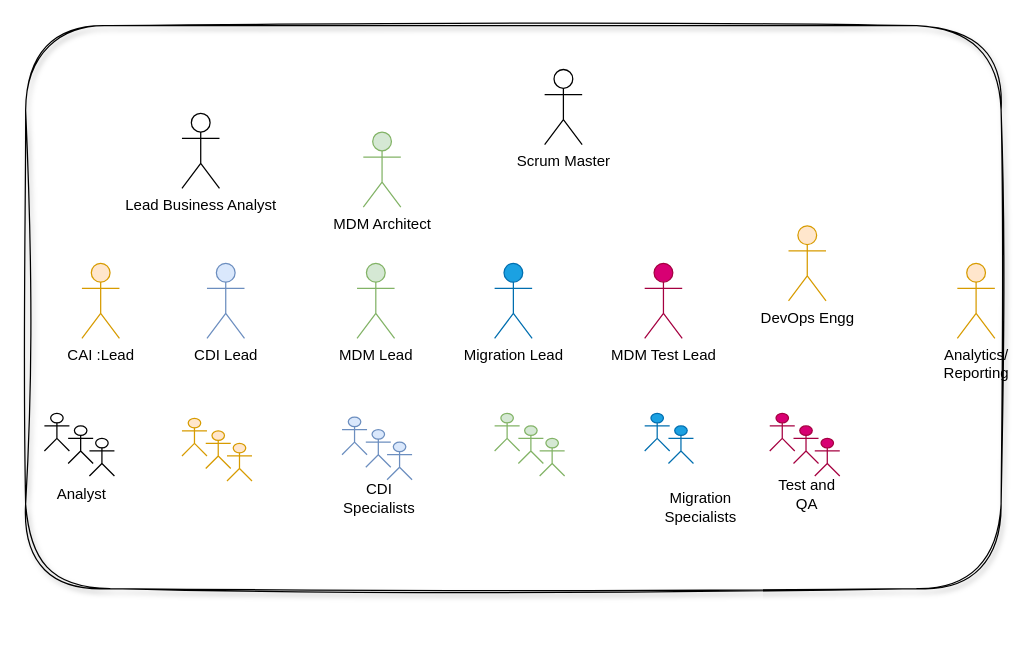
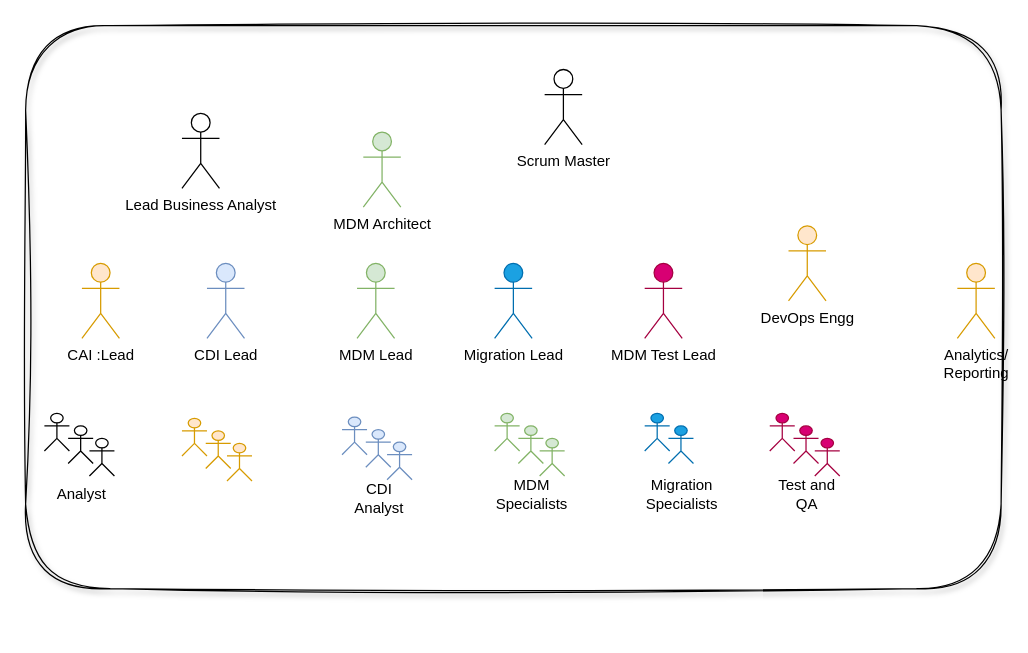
none -> (532, 494)
(379, 498) -> (379, 498)
(701, 507) -> (682, 494)
